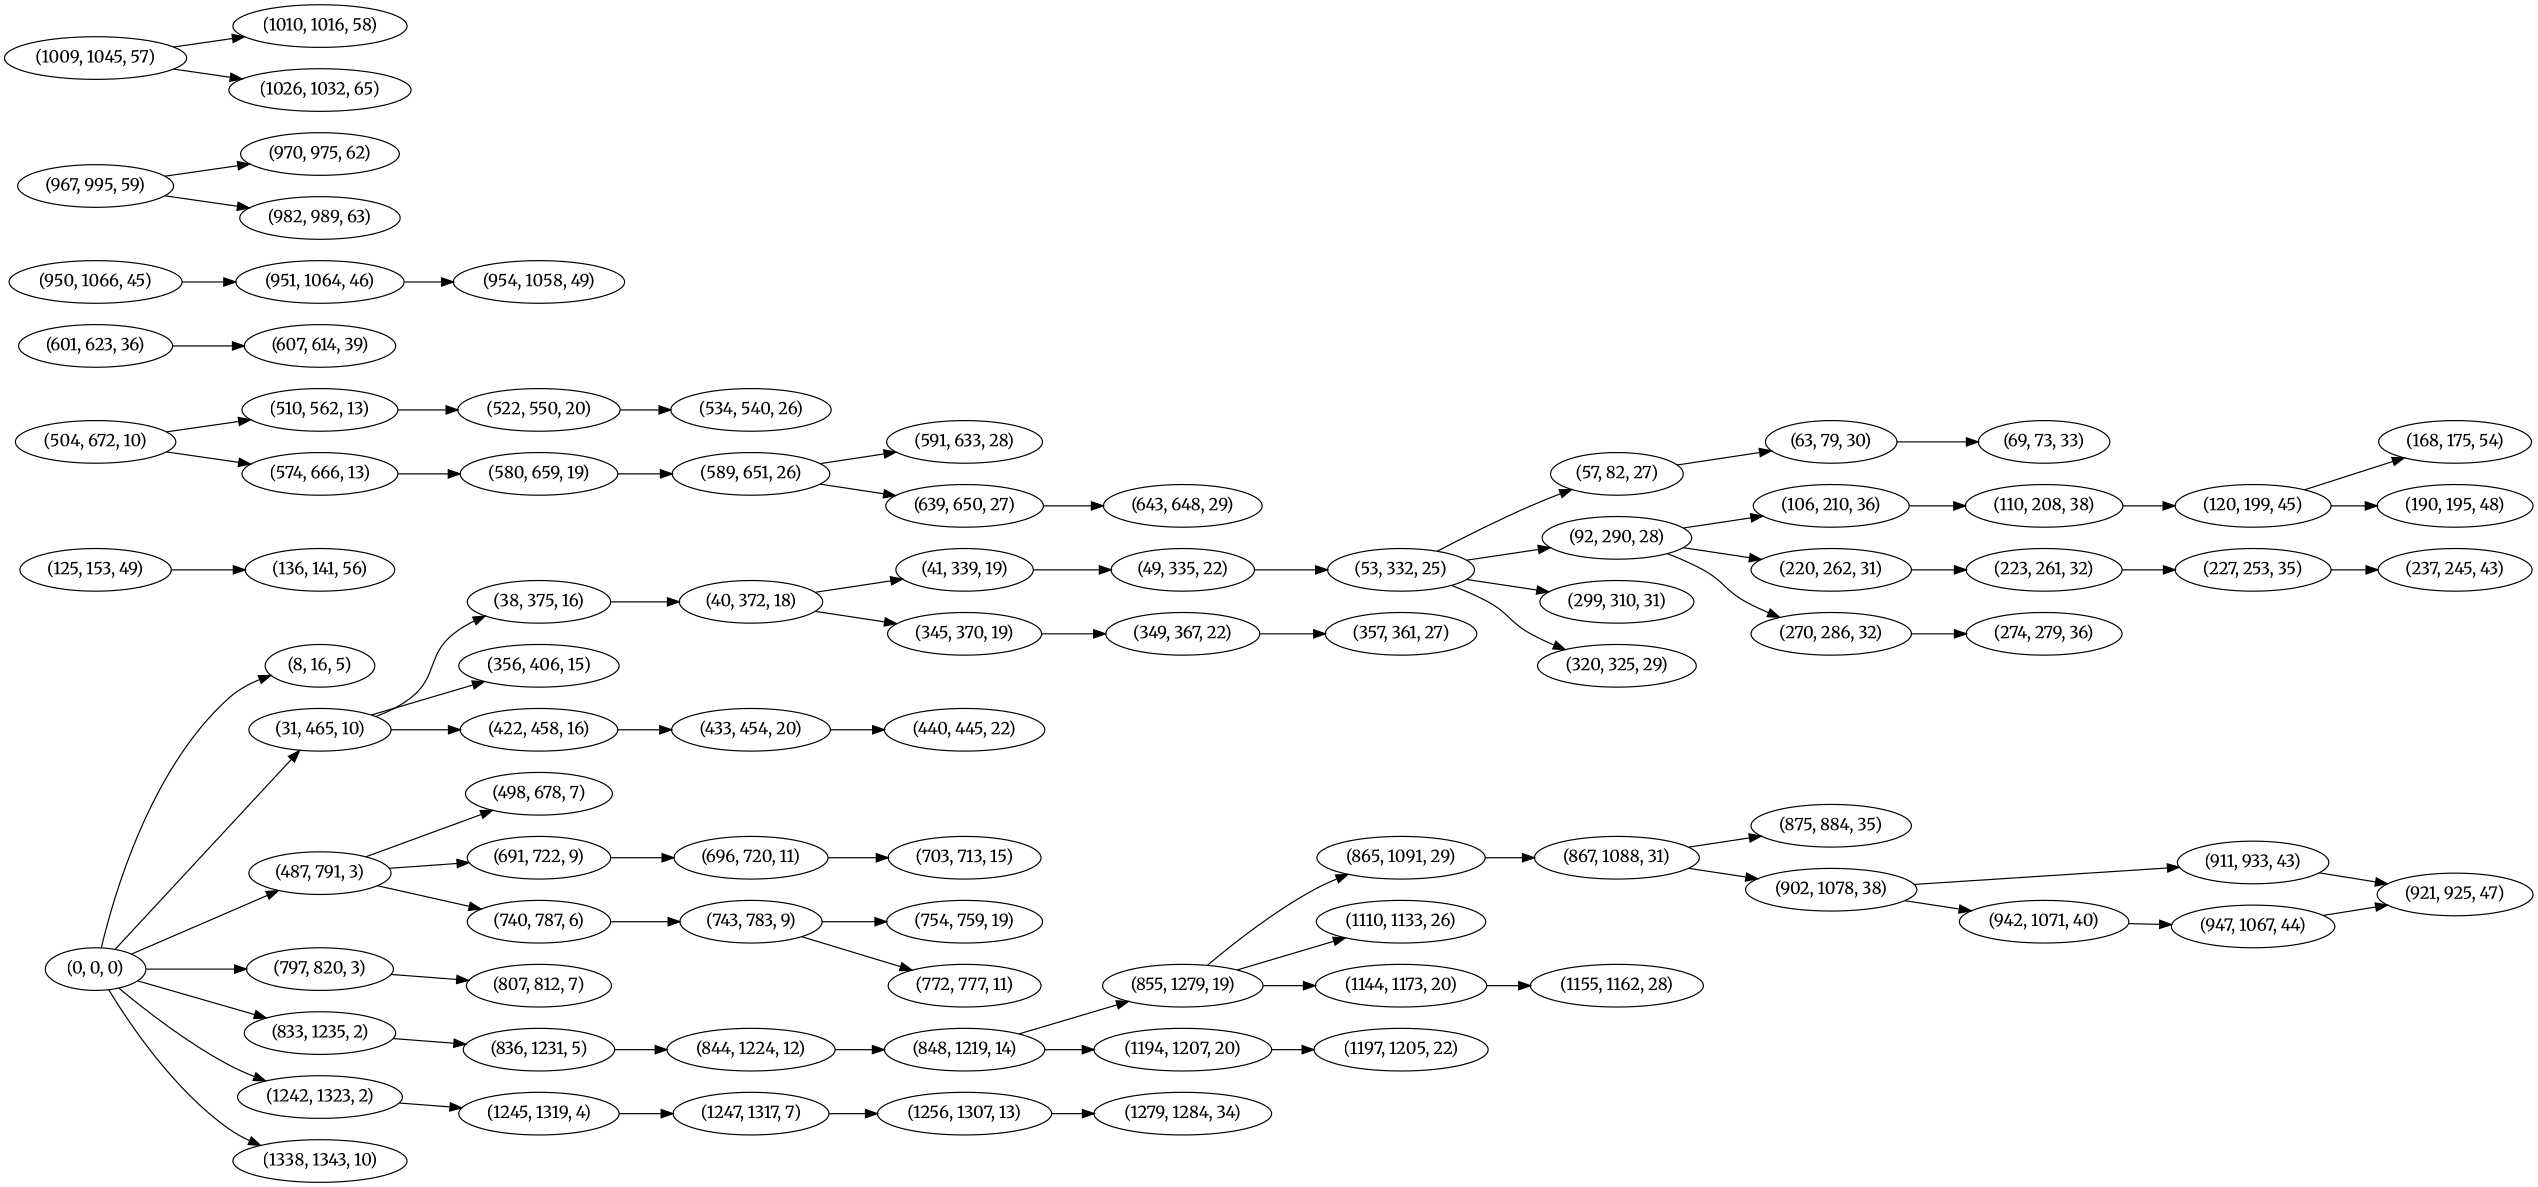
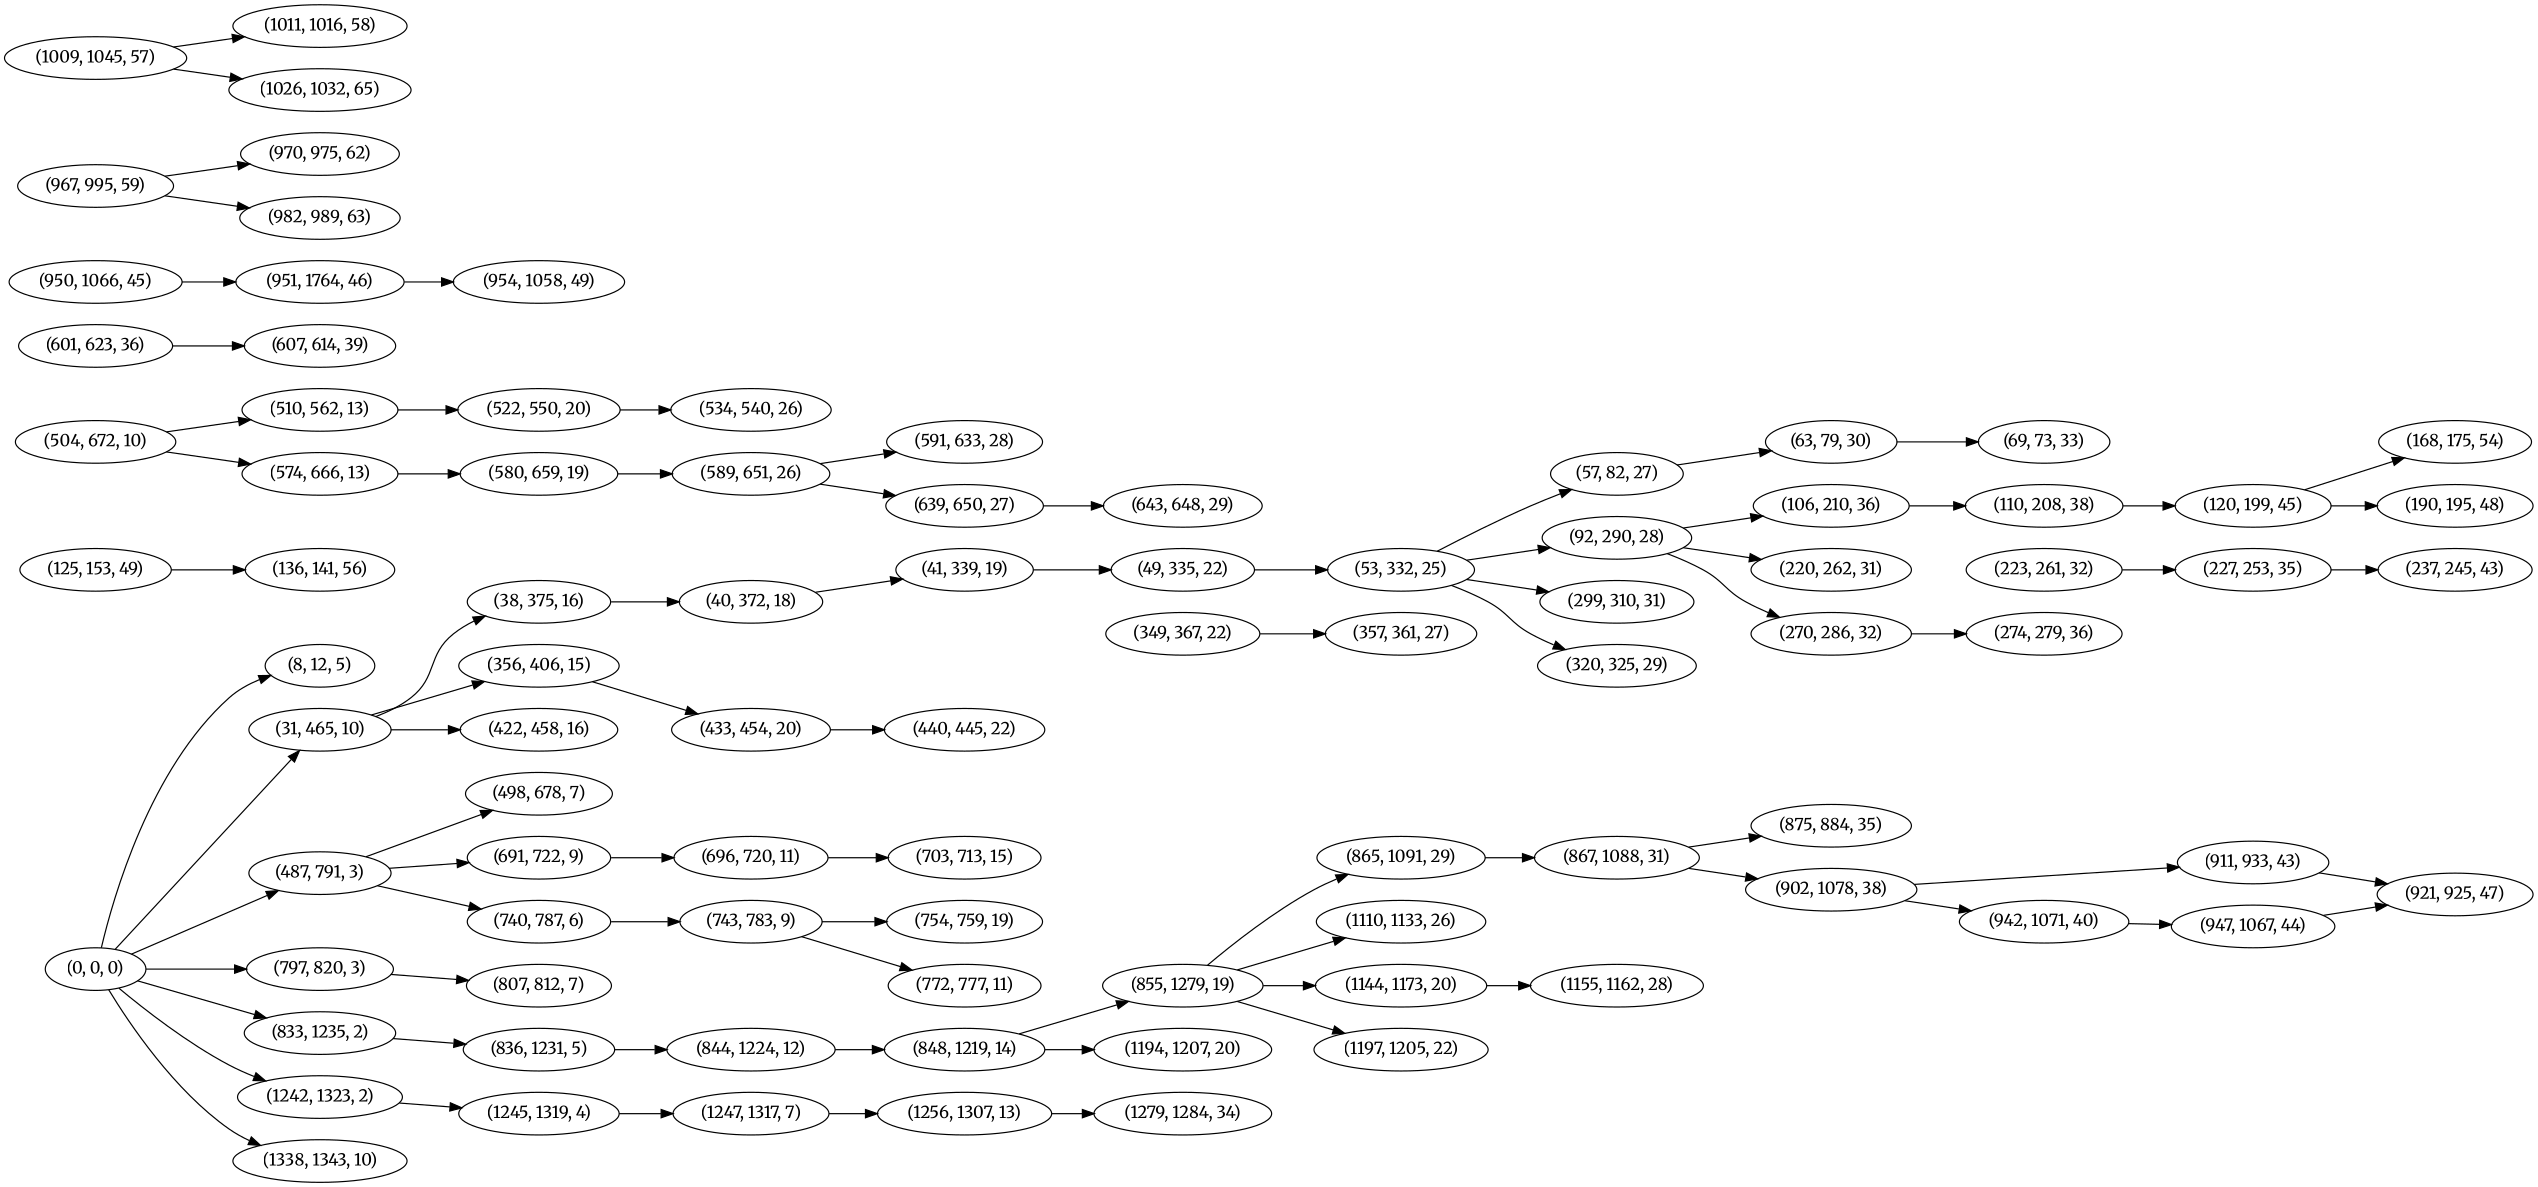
(320, 26) -> (320, 26)
(320, 282) -> (320, 282)
(1933, 570) -> none
(965, 634) -> none
(320, 666) -> (320, 666)
(639, 730) -> (639, 696)
(1287, 1050) -> (1285, 1016)
